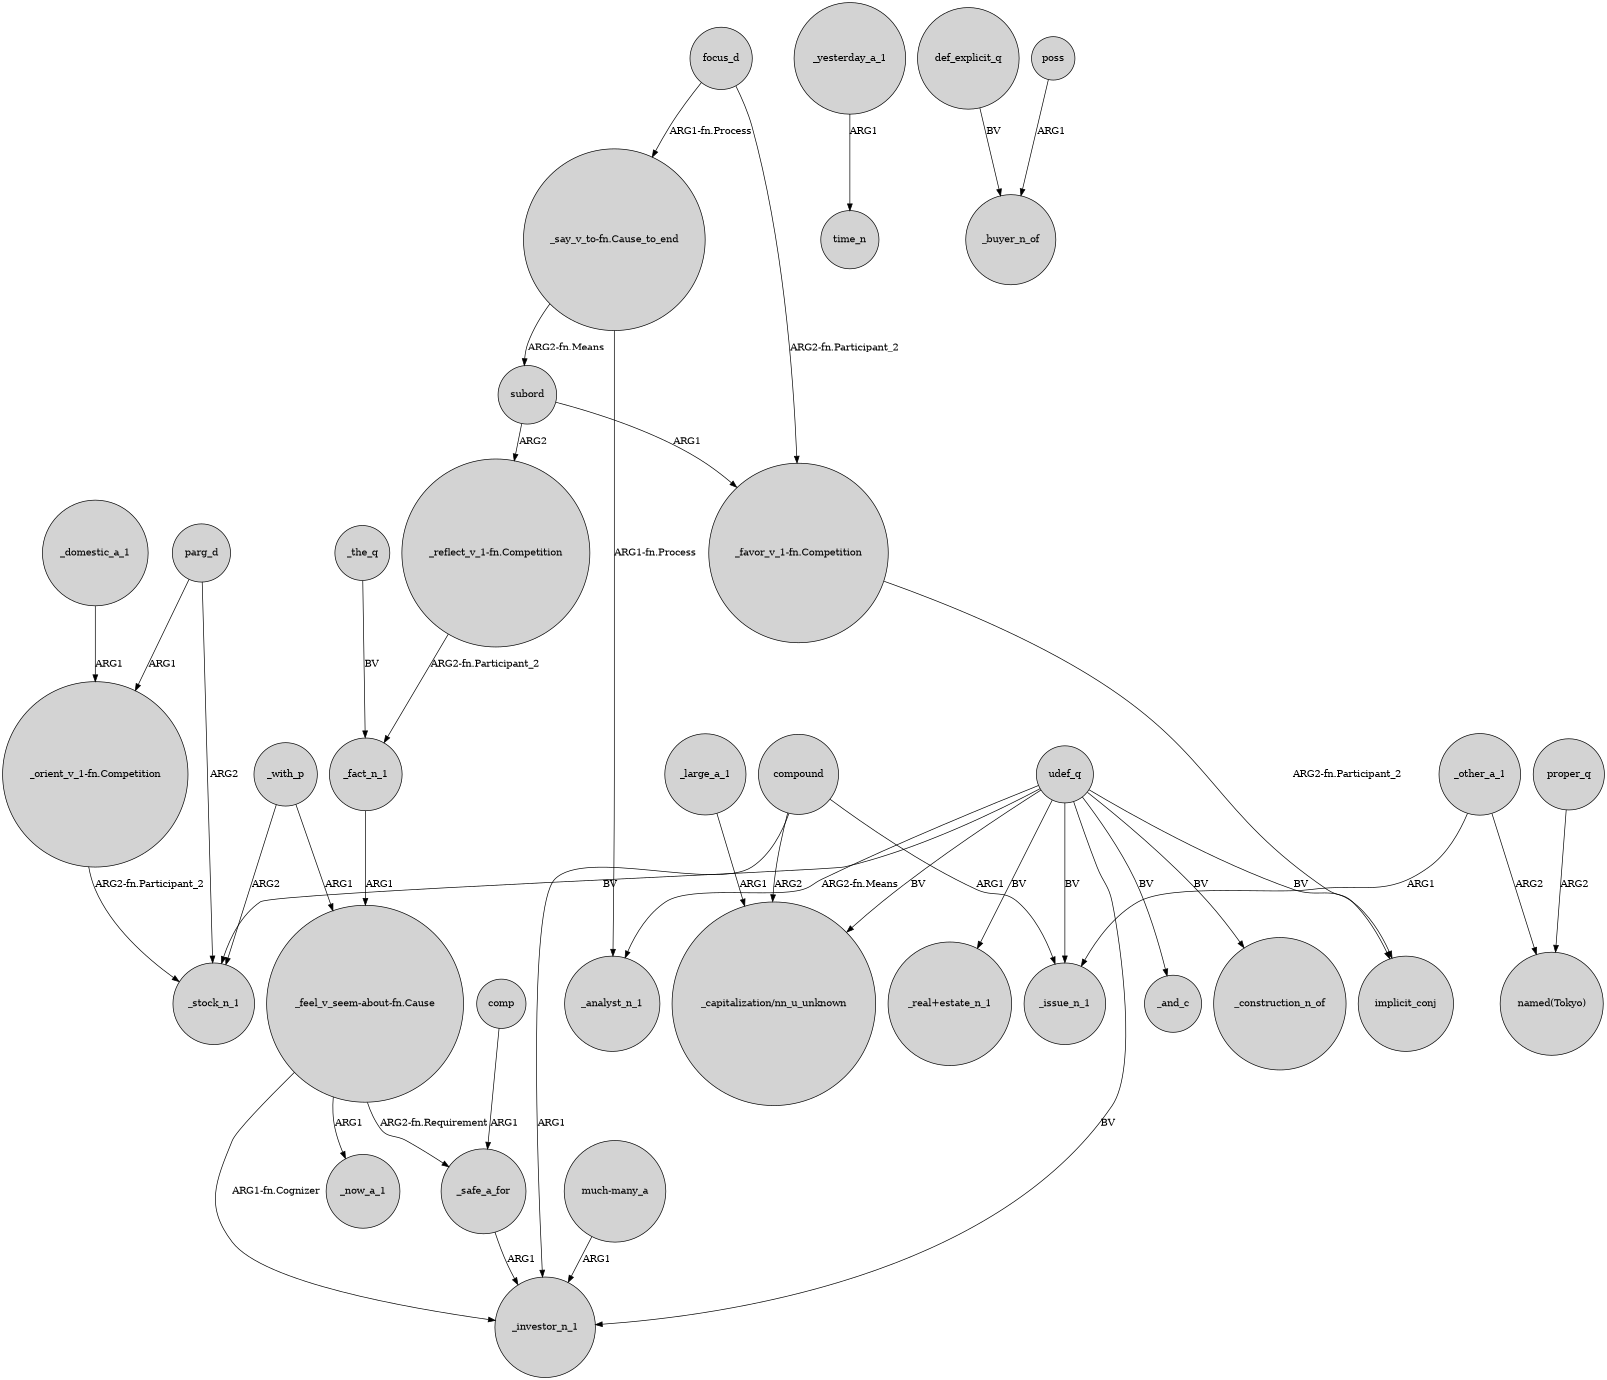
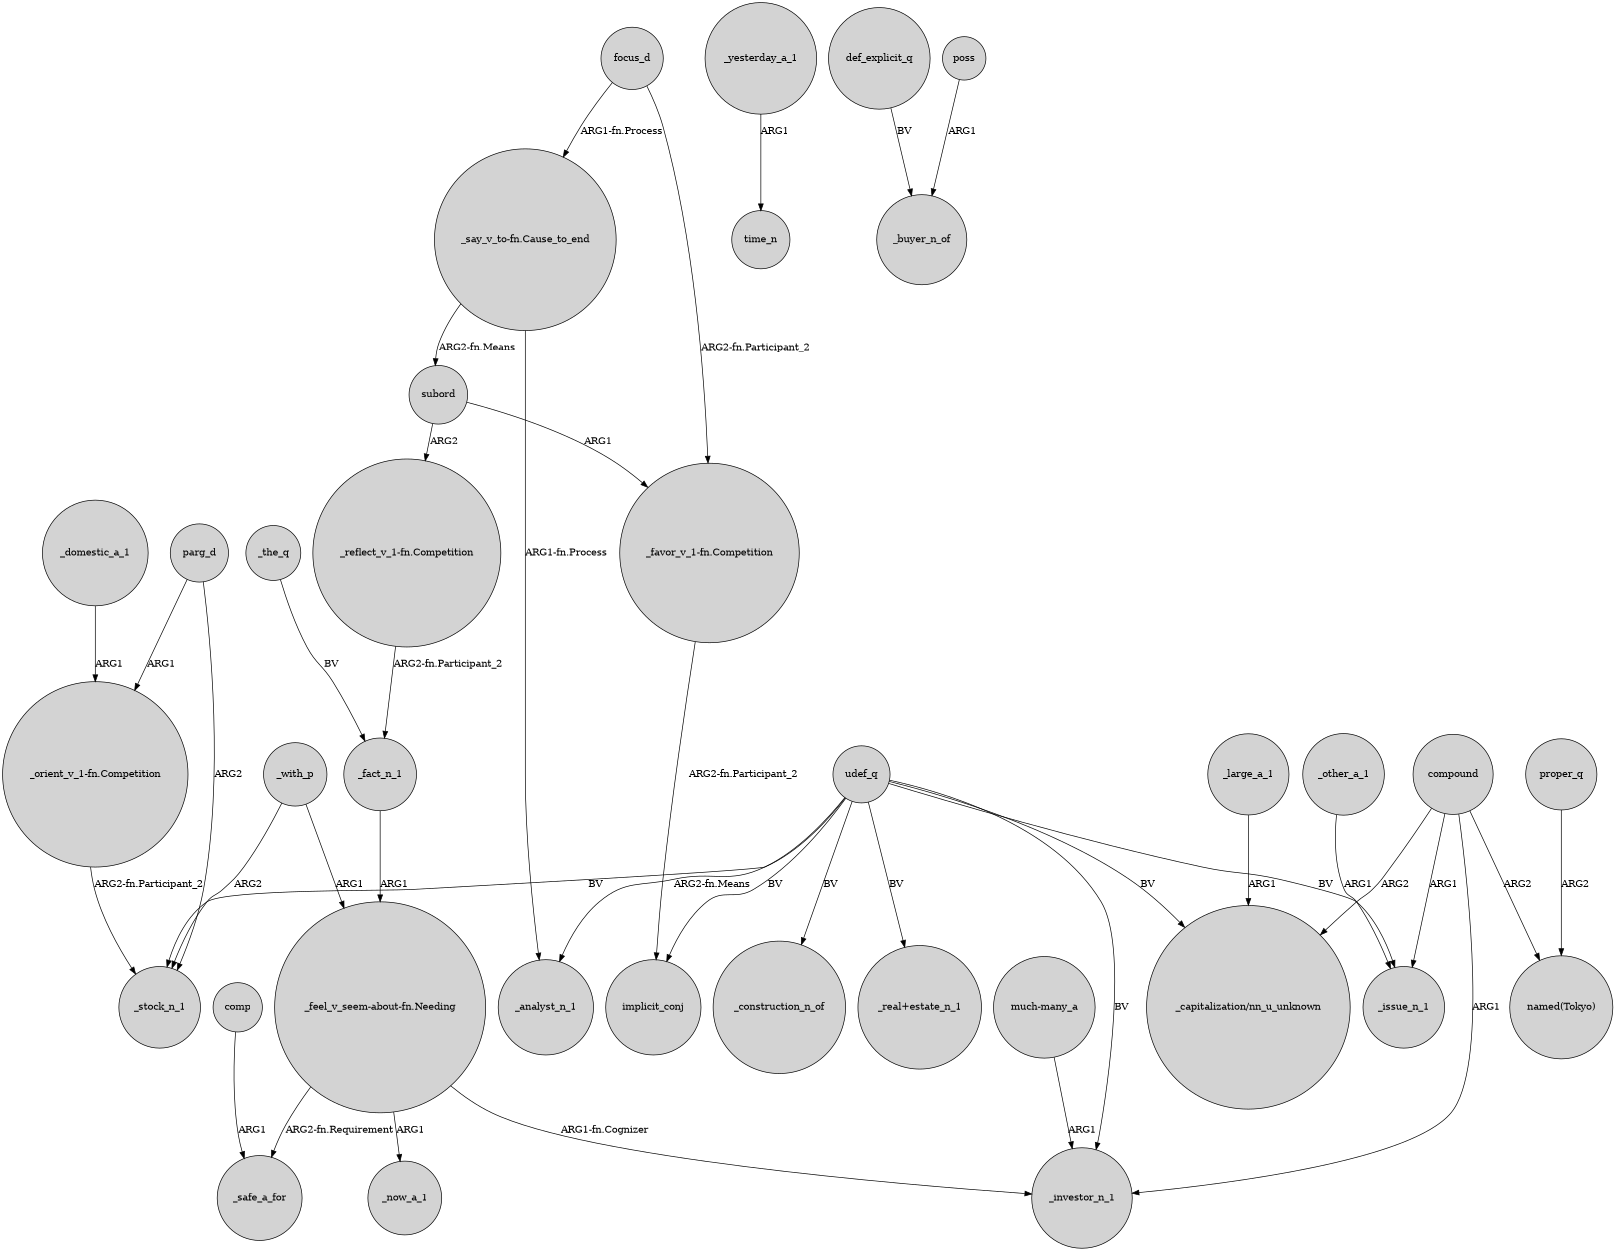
(1513, 881) -> (1503, 882)
(365, 1004) -> (380, 1007)
(1173, 1004) -> none
(504, 1256) -> none
